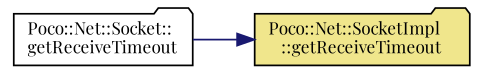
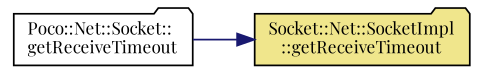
(362, 40) -> (362, 40)
